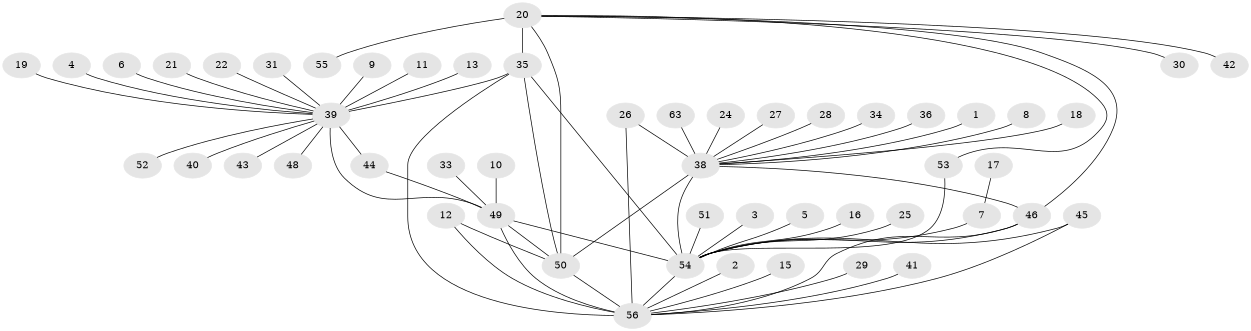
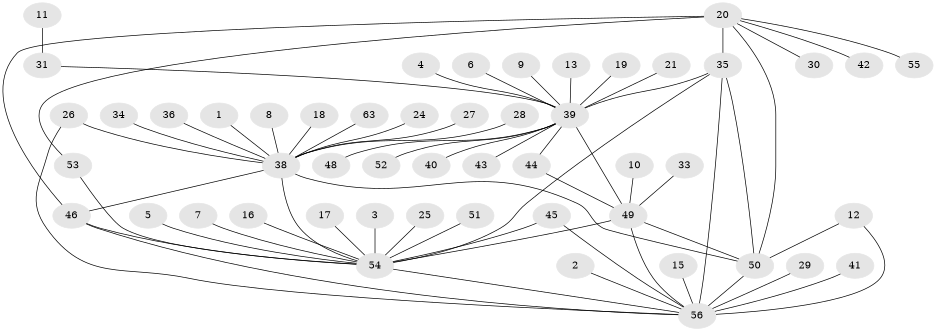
(222, 65) -> none
(377, 90) -> (42, 40)
(988, 191) -> (350, 241)
